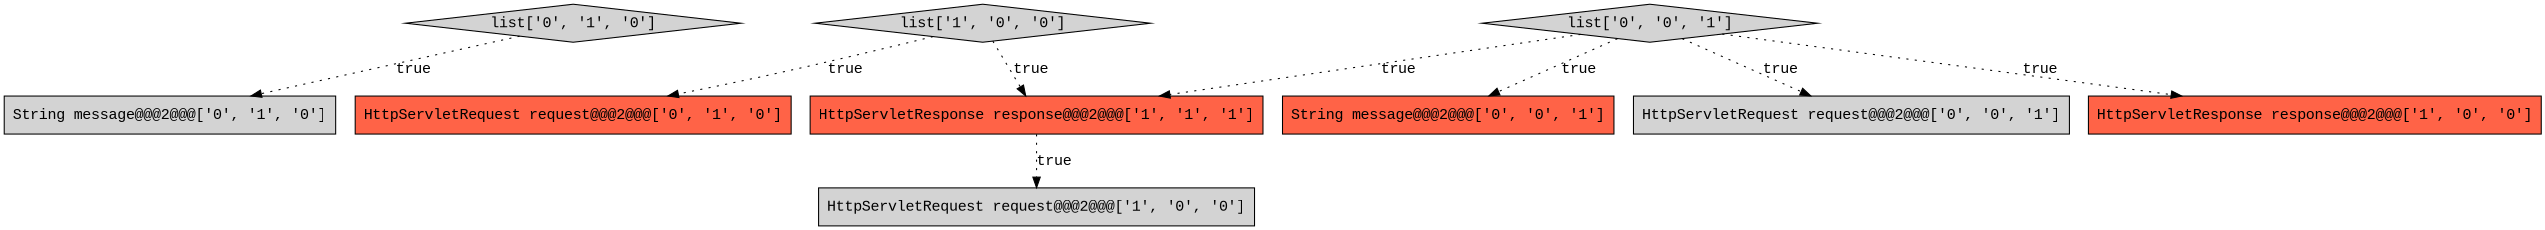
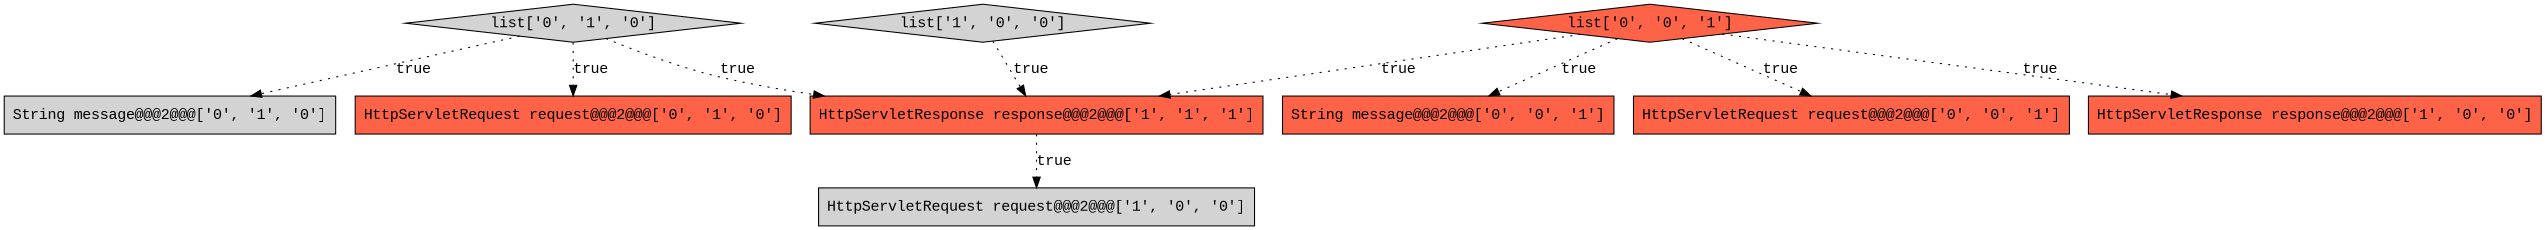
(1650, 23) -> (1650, 23)
(806, 67) -> (573, 64)
none -> (708, 74)
(1851, 115) -> (1851, 115)
